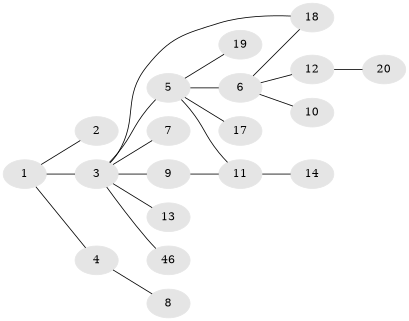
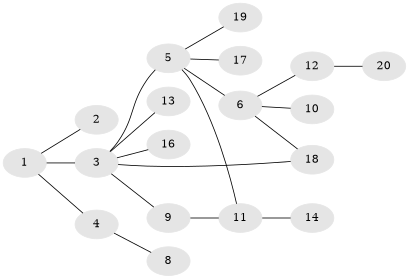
(169, 131) -> none
(169, 260) -> (169, 145)
